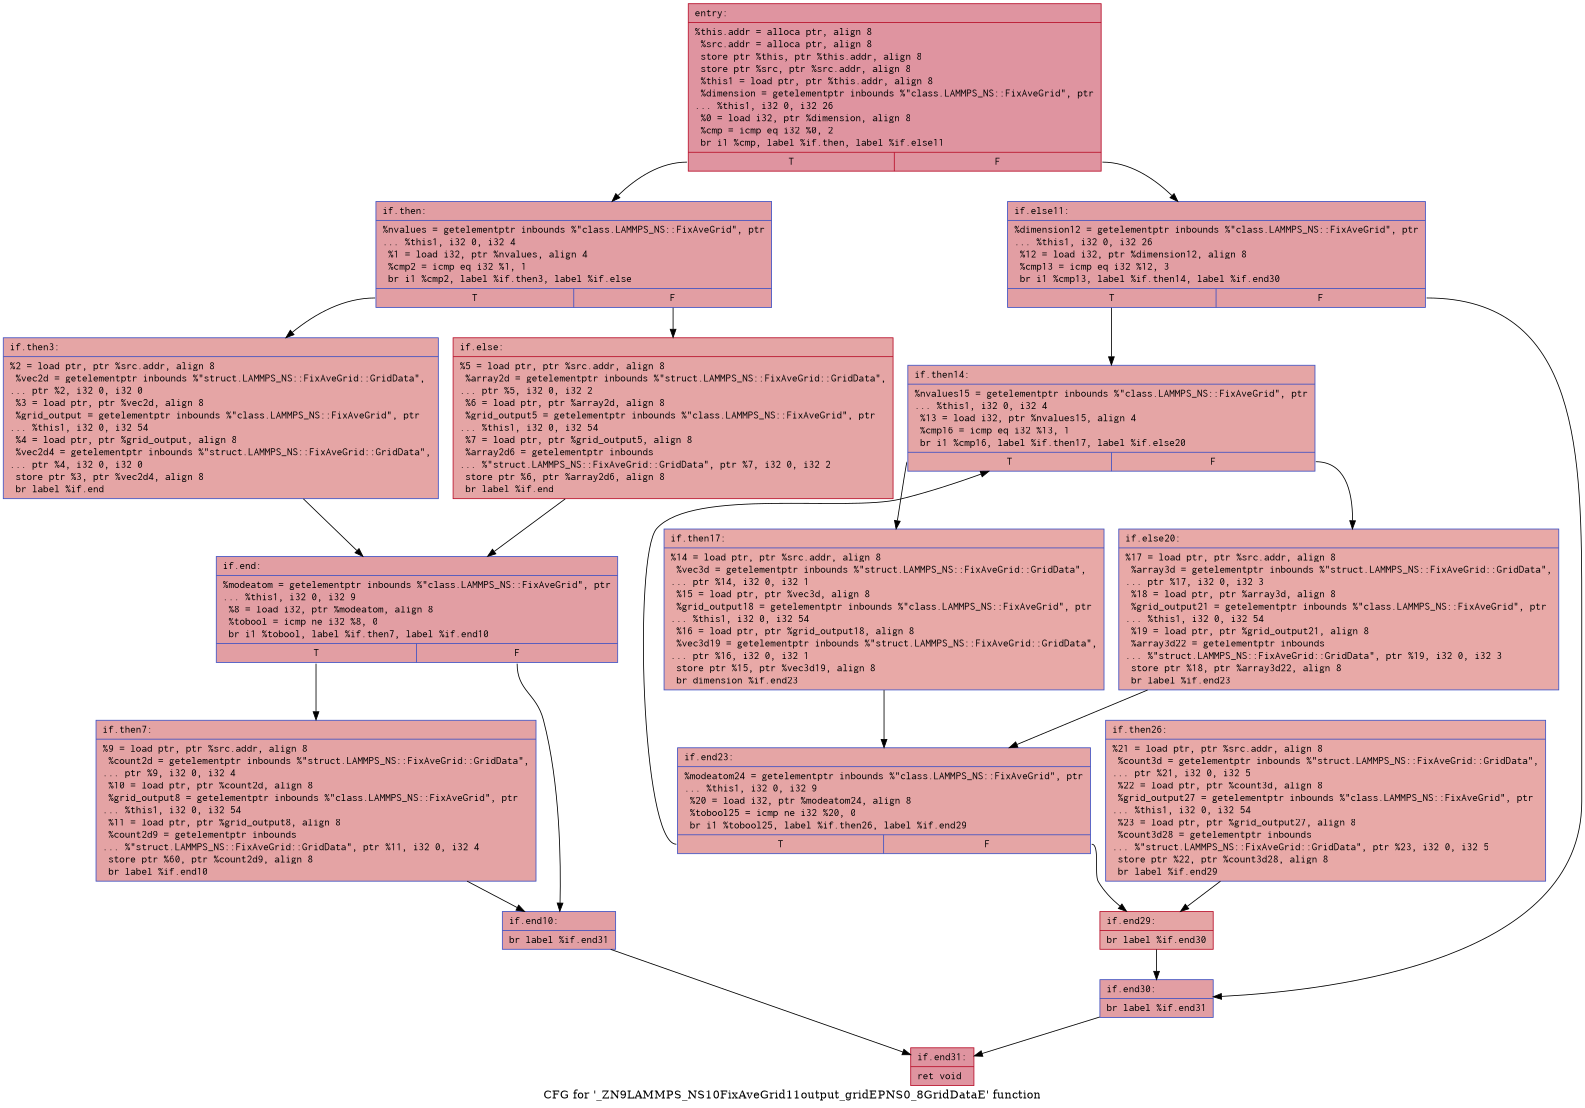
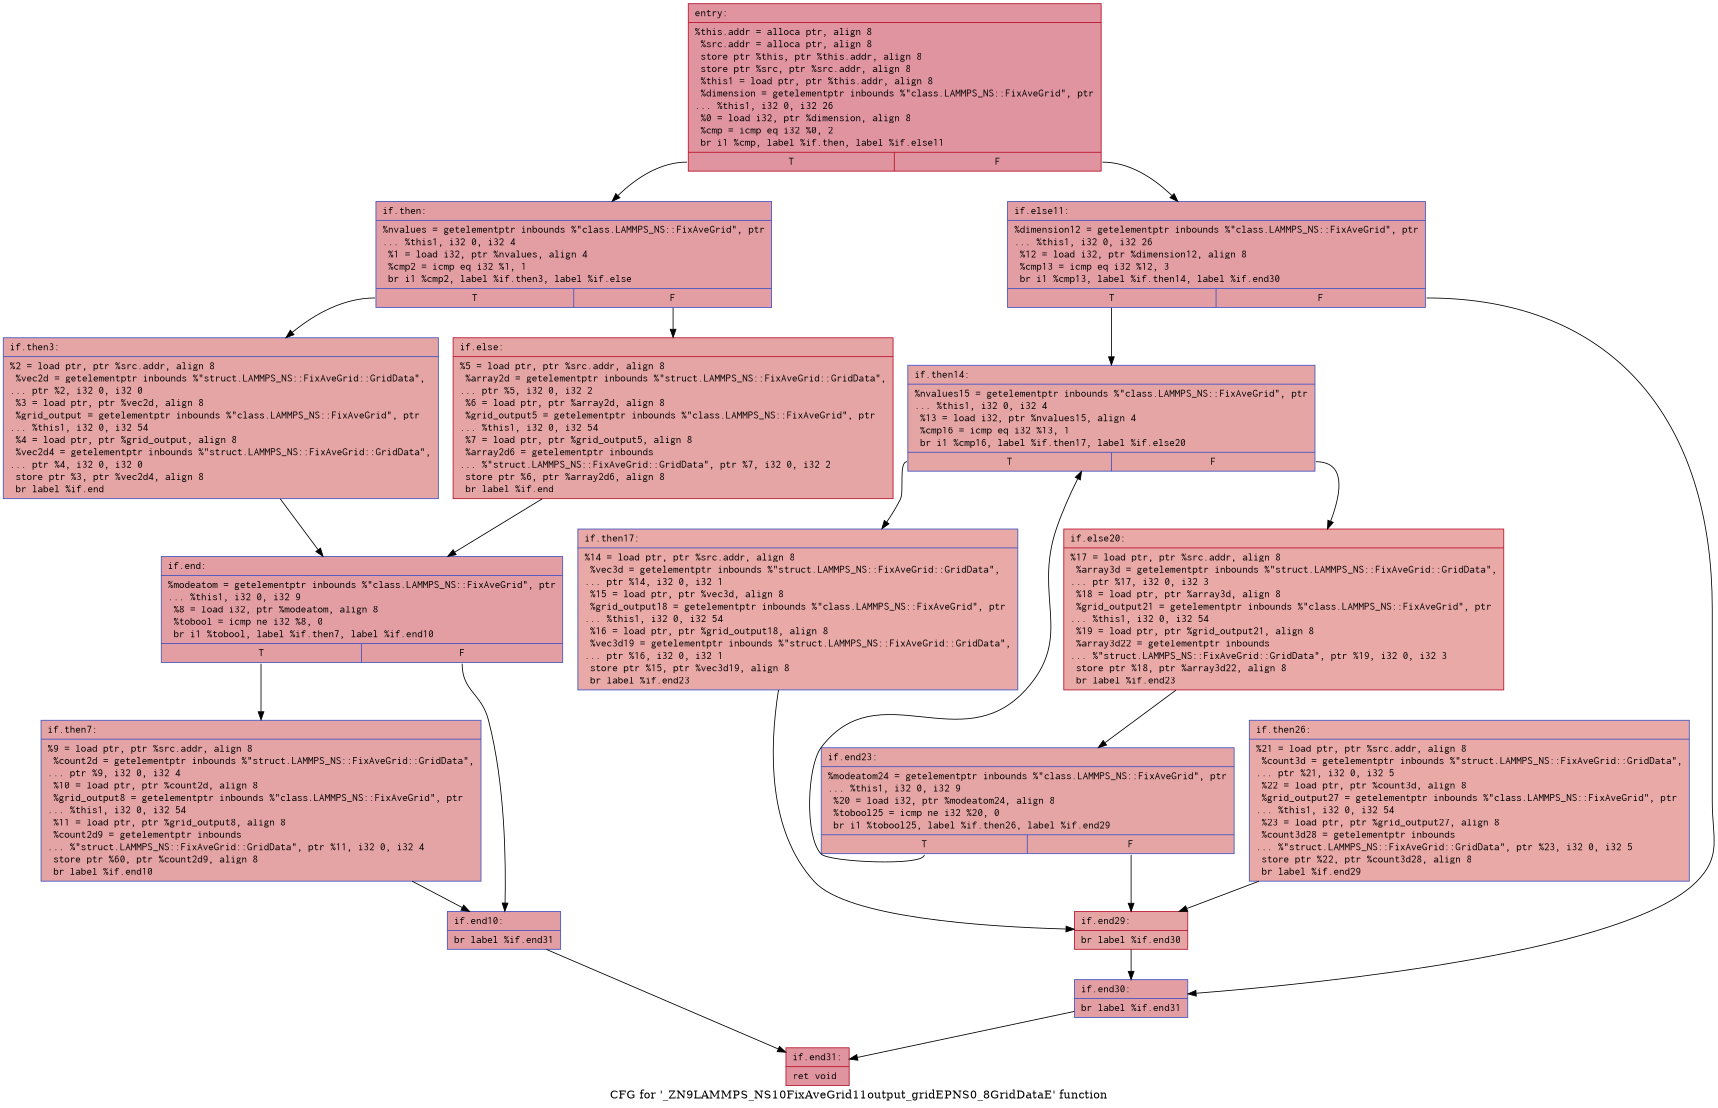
(1339, 609) -> (1284, 609)
(735, 680) -> (637, 680)
(884, 715) -> (839, 897)
